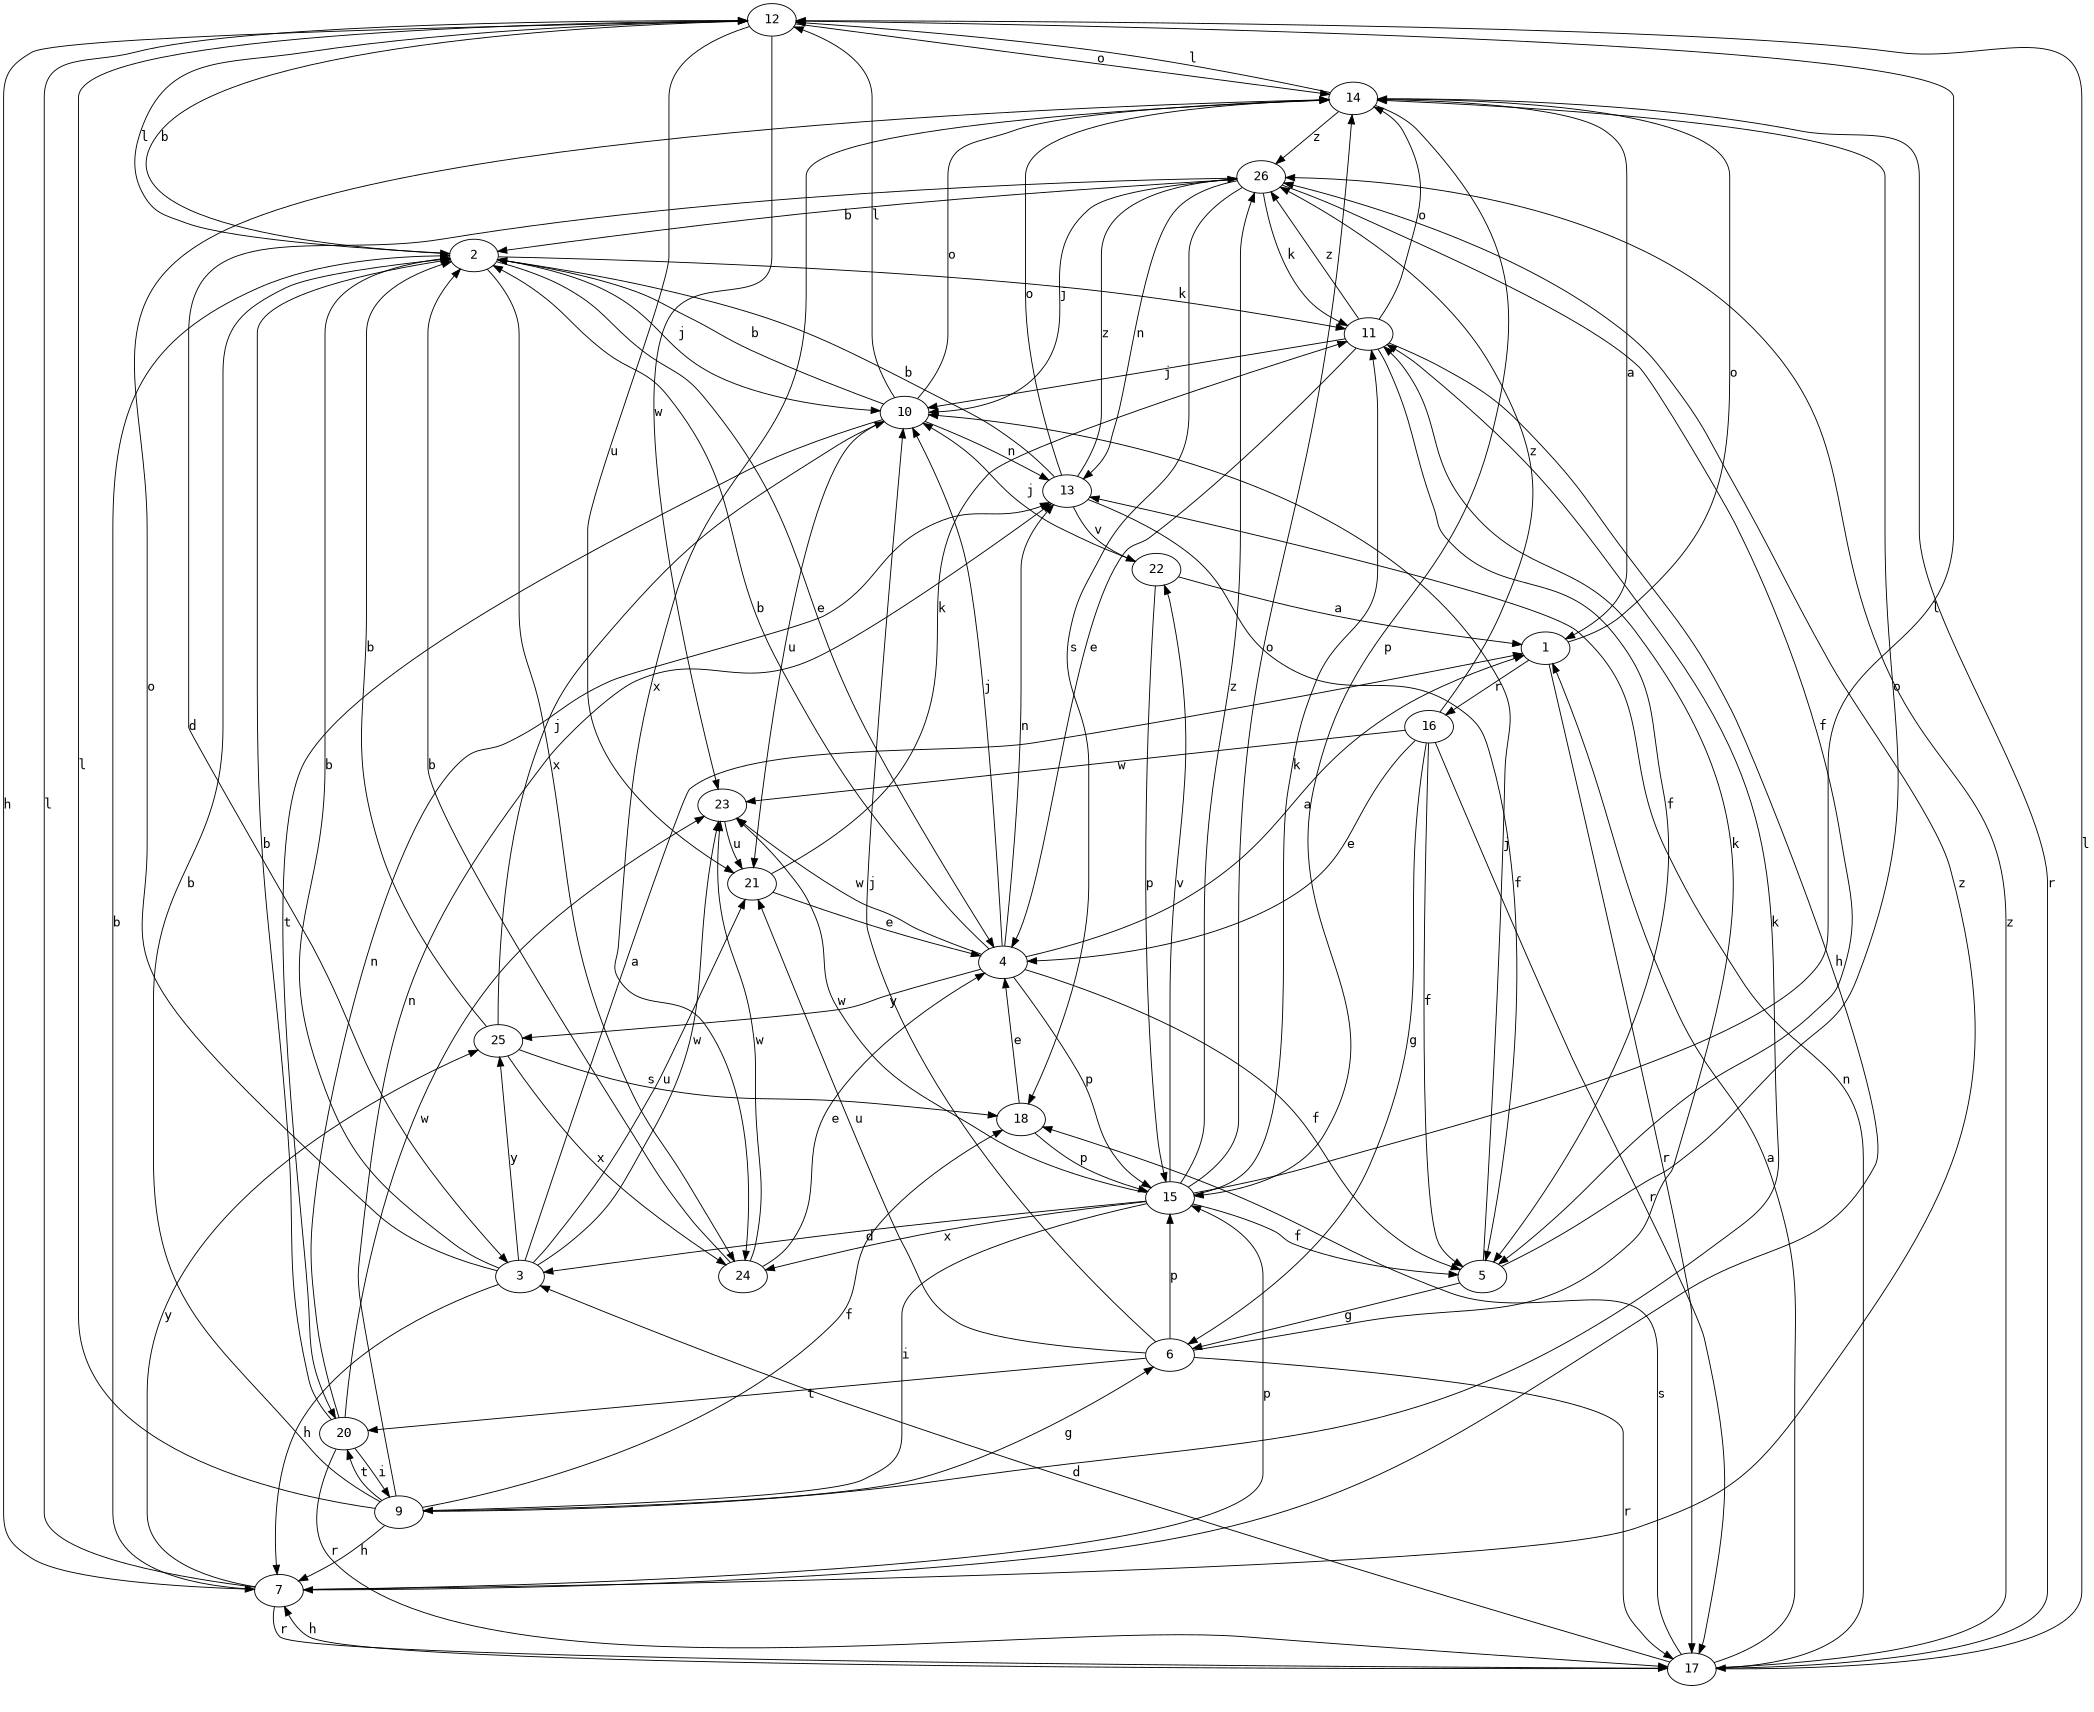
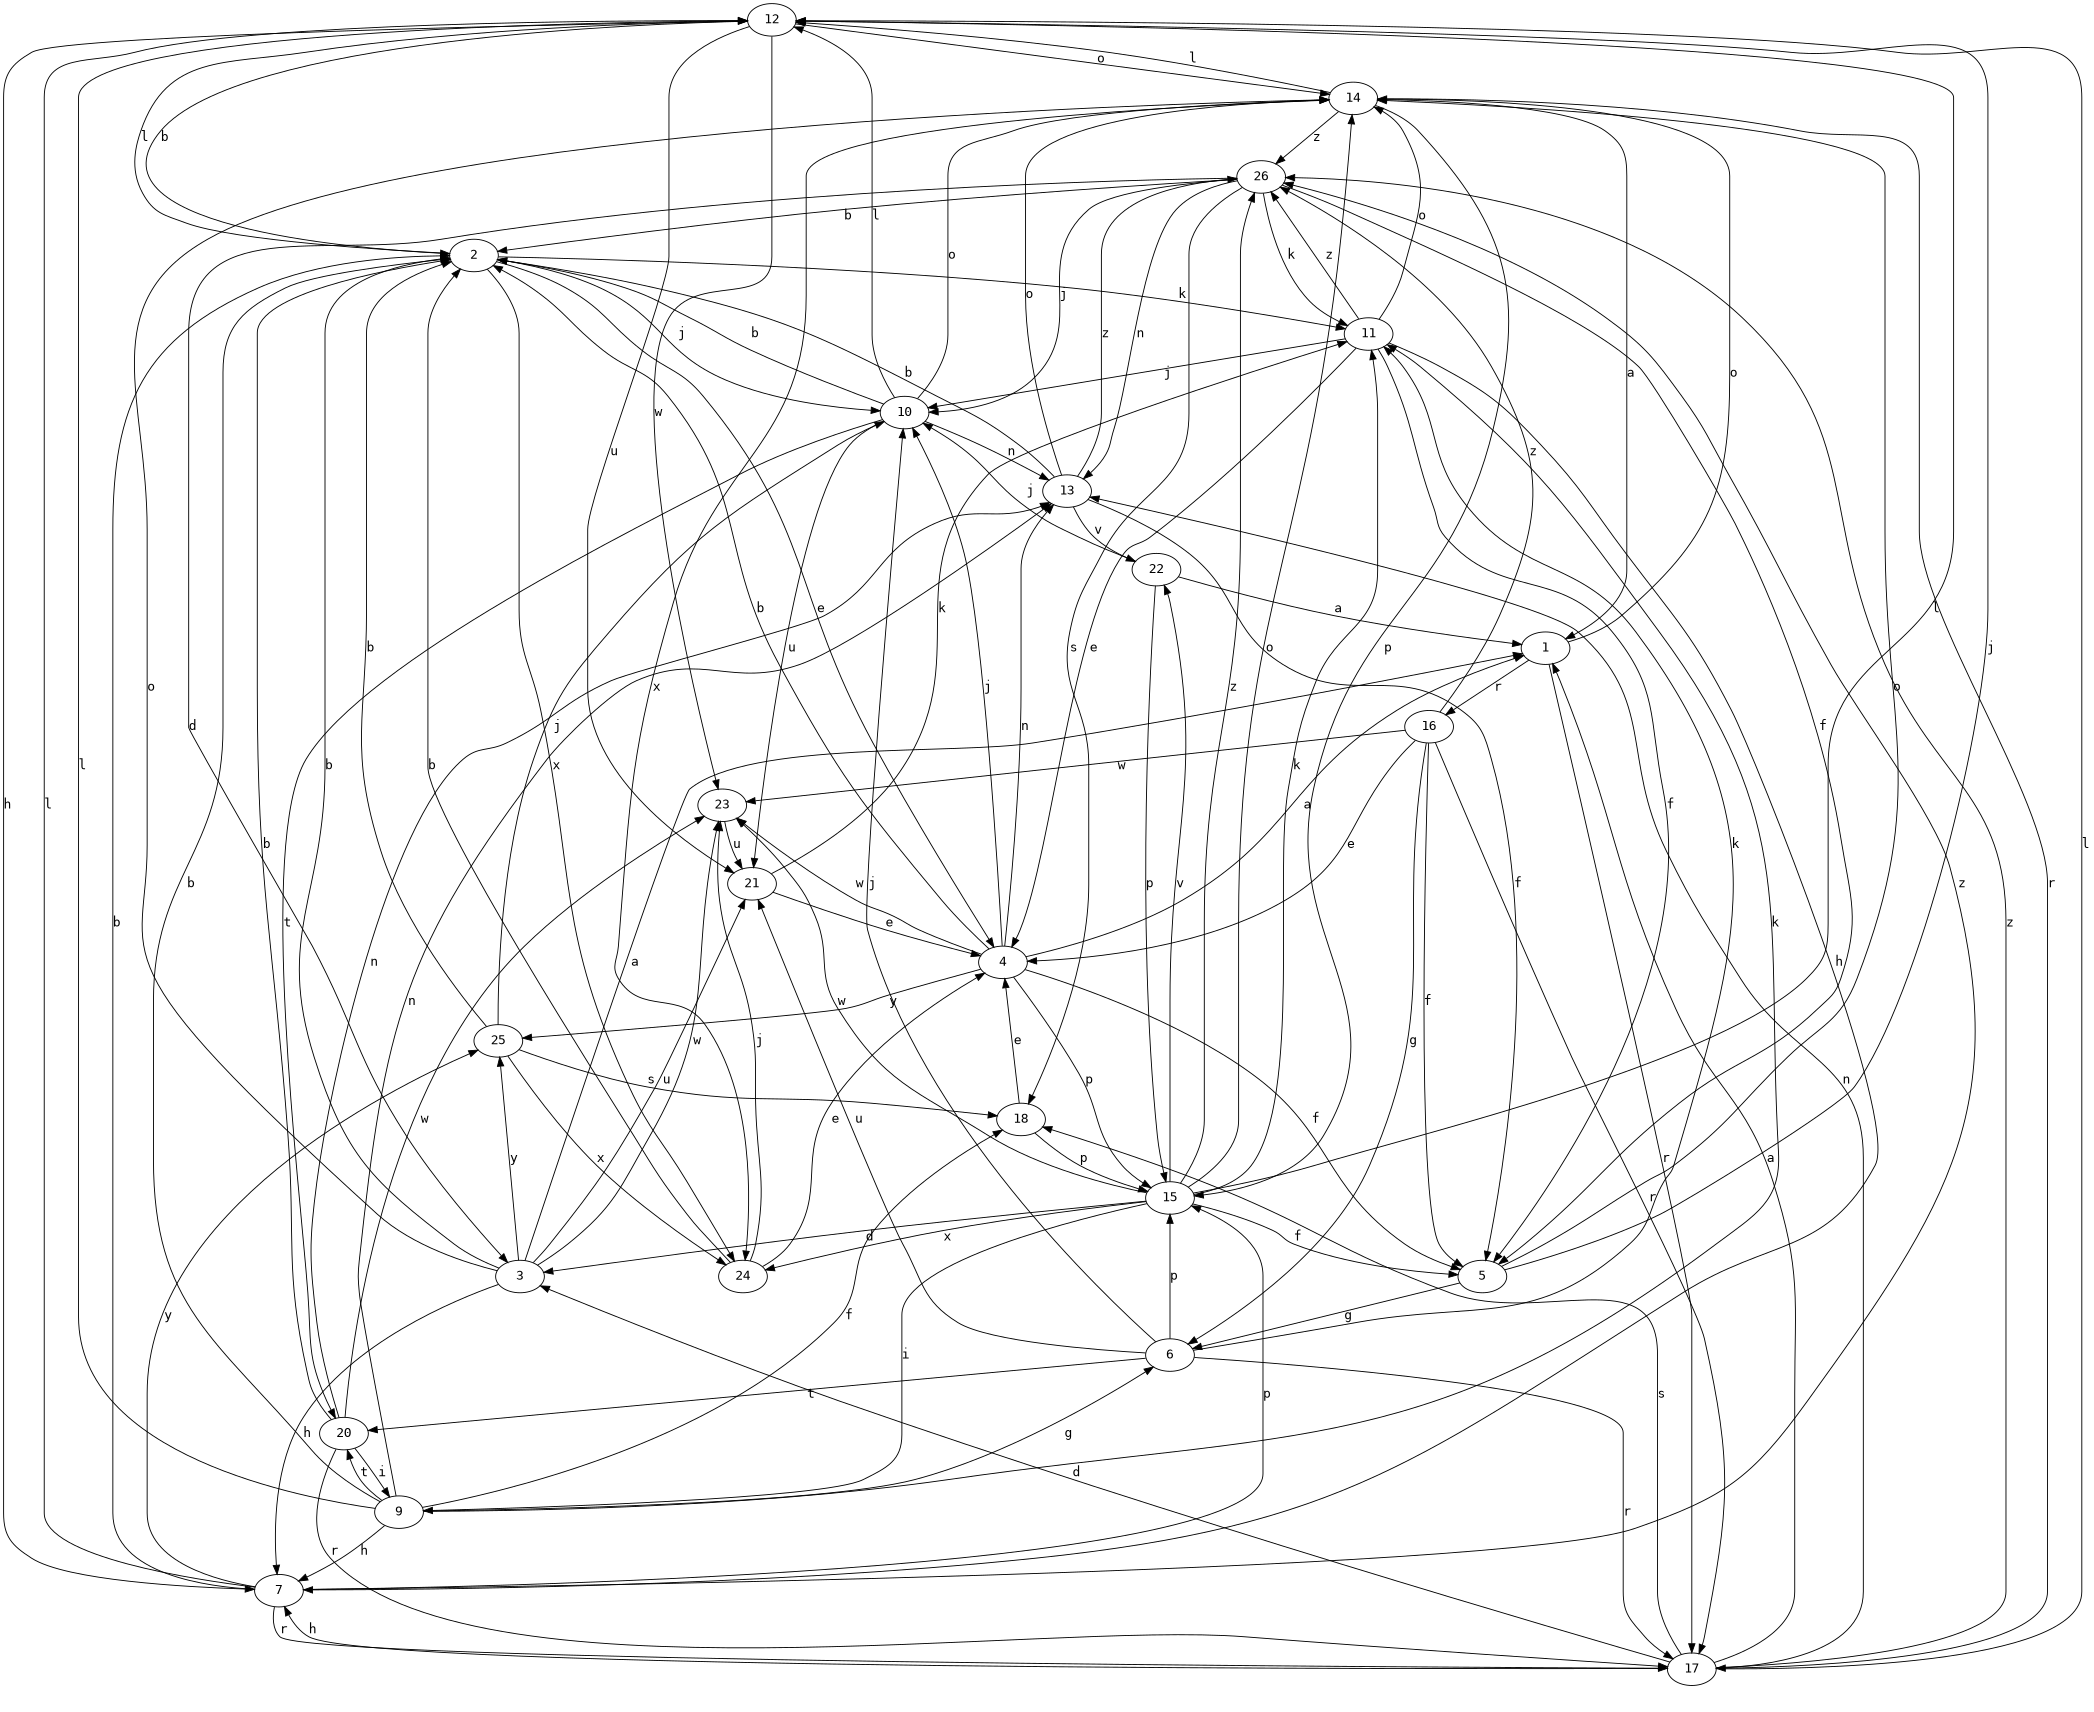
(1463, 631) -> (1988, 195)
(760, 1041) -> (760, 1041)
